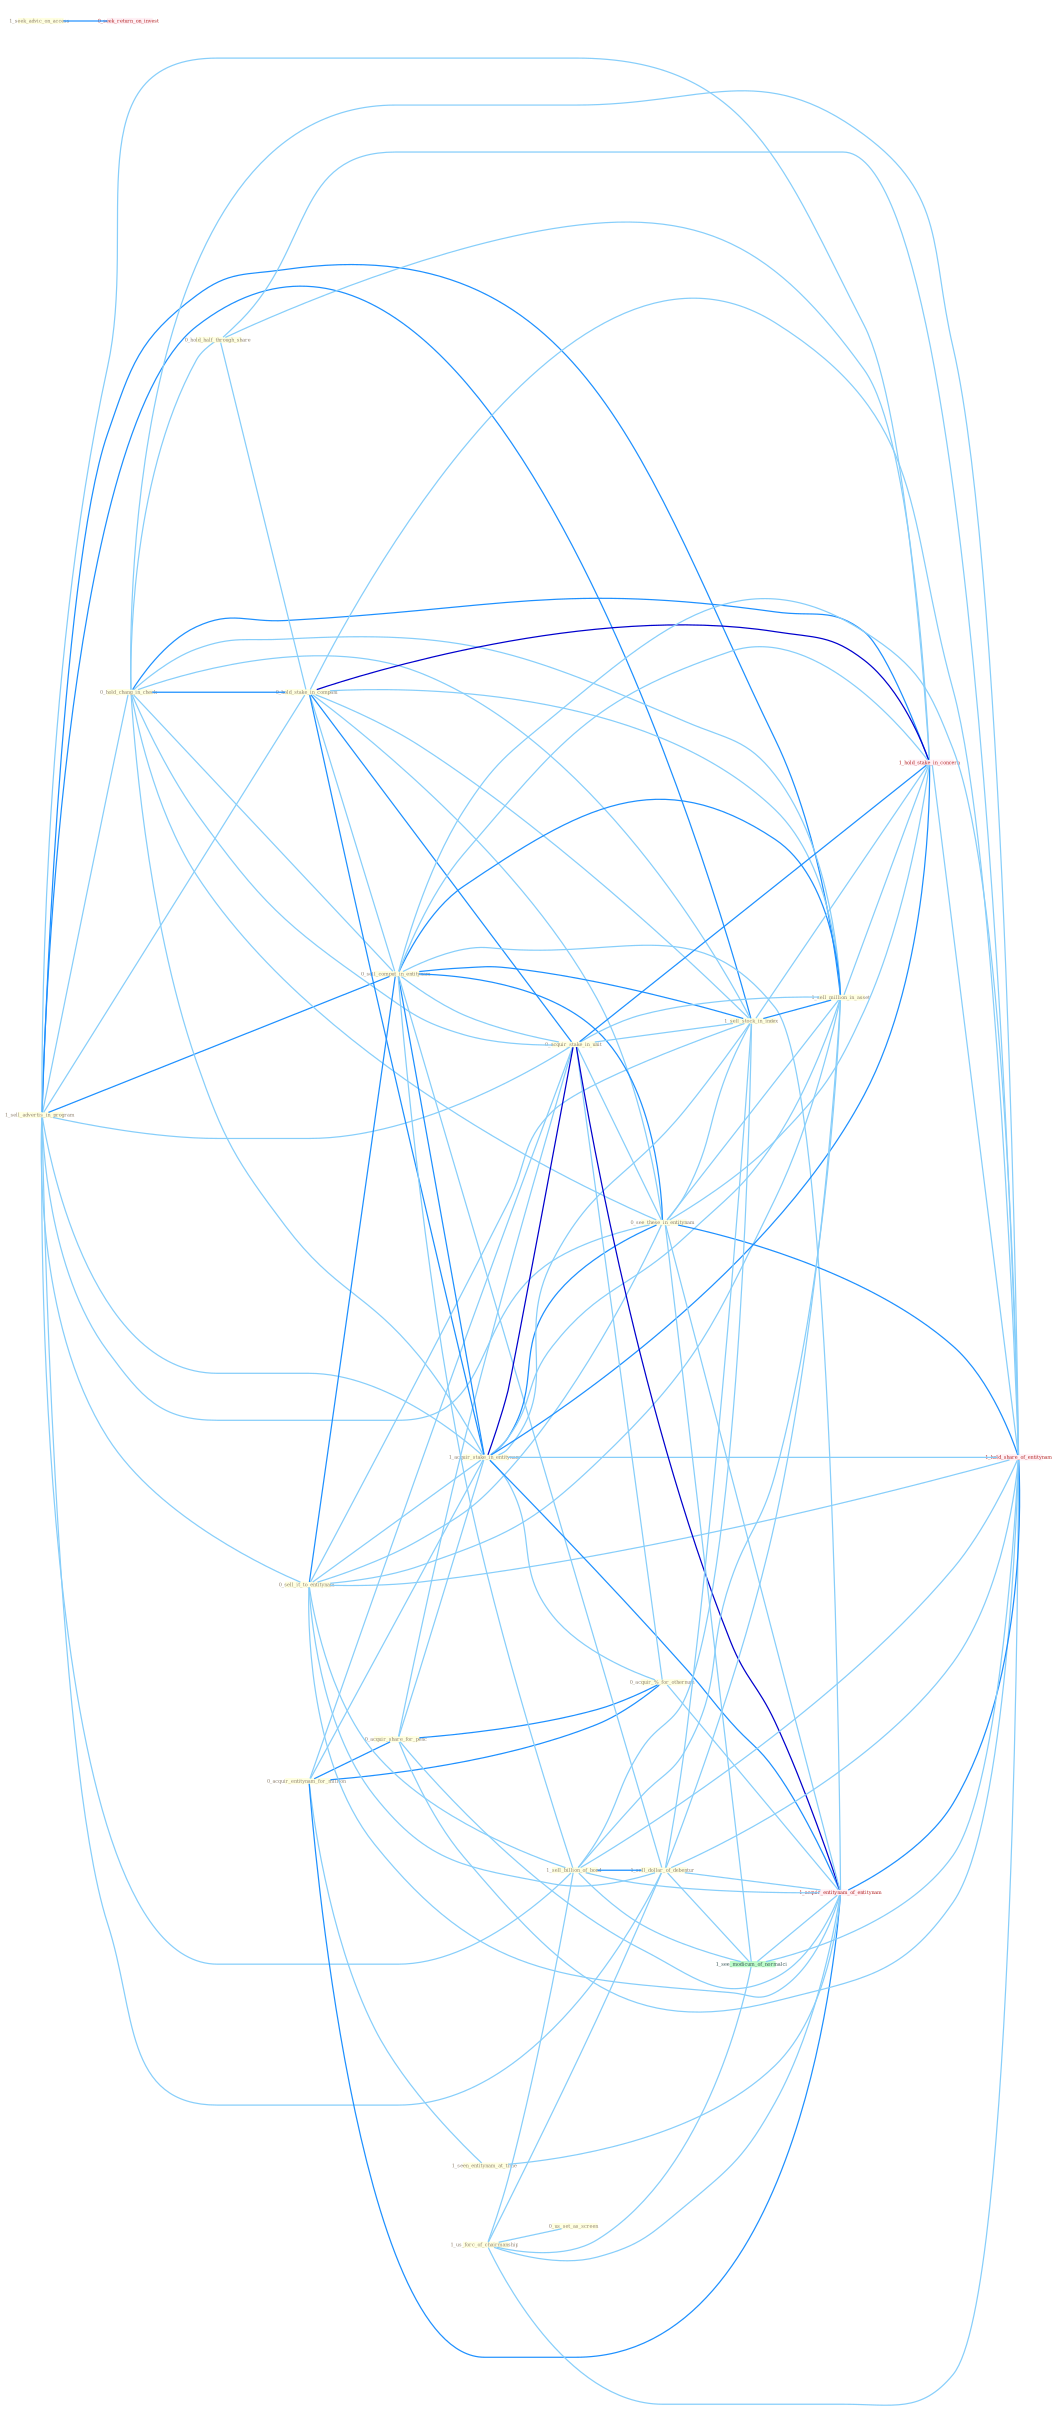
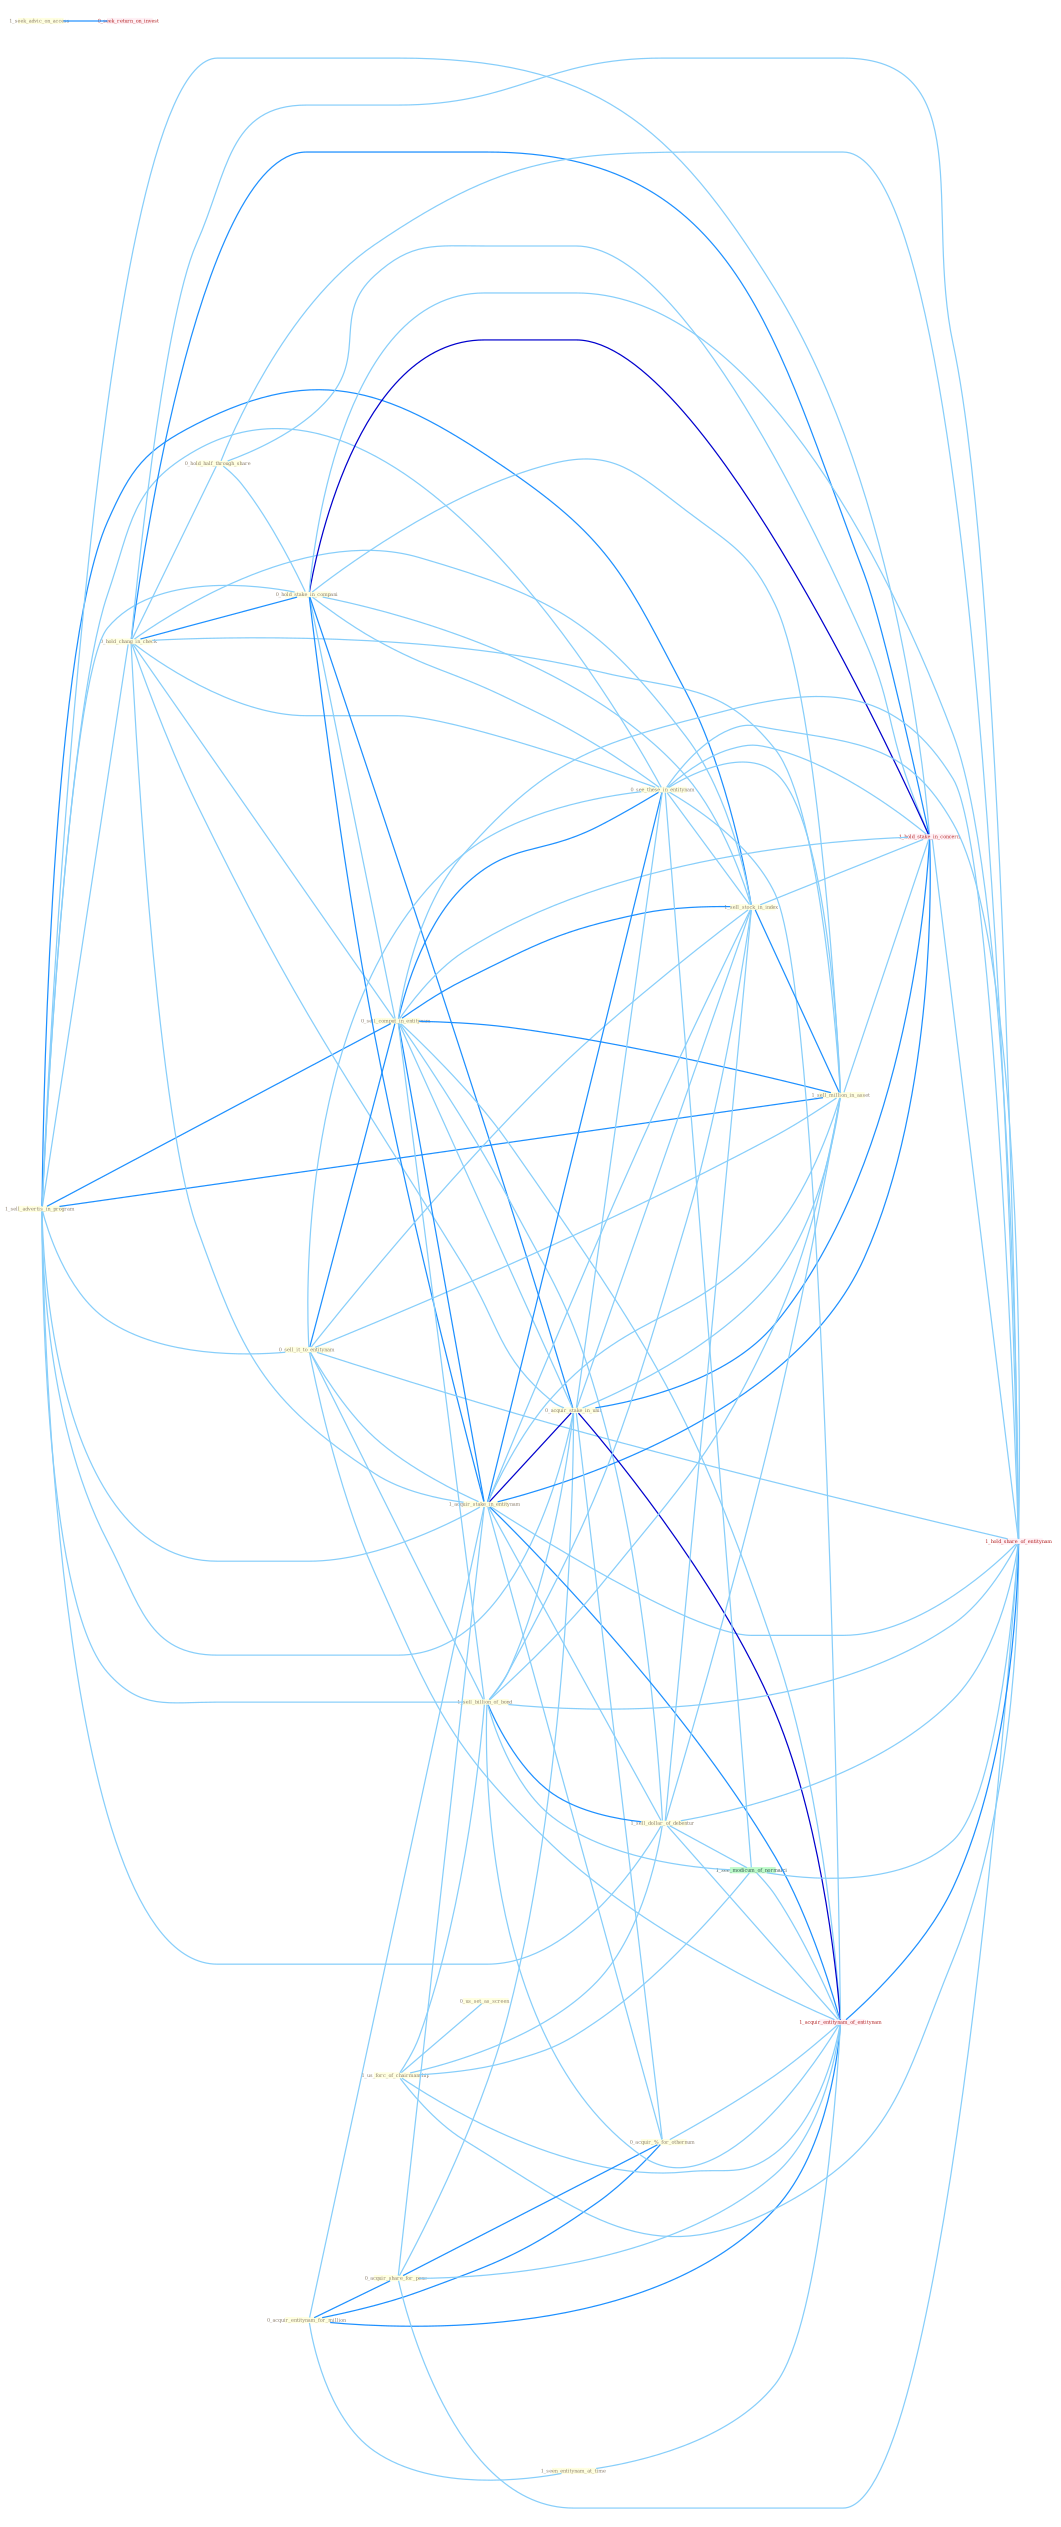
(881, 1297) -> (963, 851)
(432, 1430) -> (548, 1554)
(404, 1828) -> (575, 1664)
